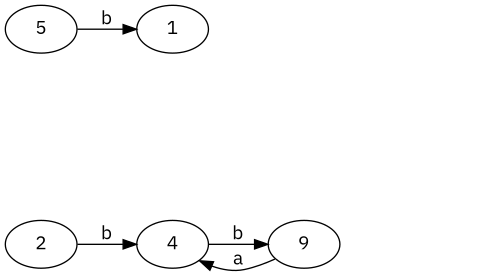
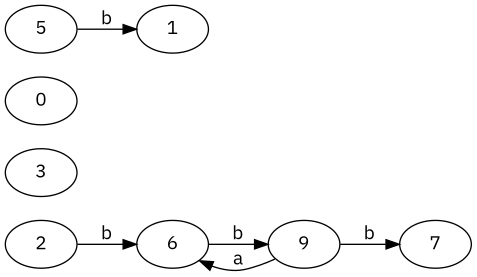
none -> (41, 101)
none -> (41, 173)
(173, 244) -> (173, 244)
none -> (436, 244)
